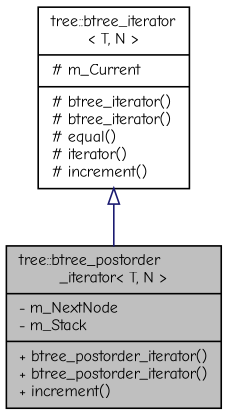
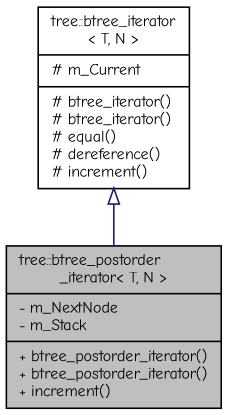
(90, 154) -> (107, 154)
